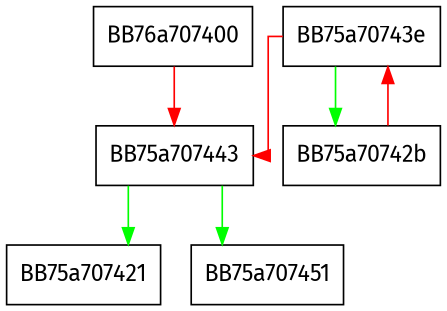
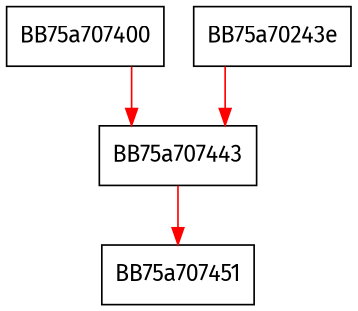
(173, 36) -> (85, 36)
(362, 36) -> (272, 36)
(362, 156) -> none
(222, 207) -> (178, 207)
(84, 275) -> none
